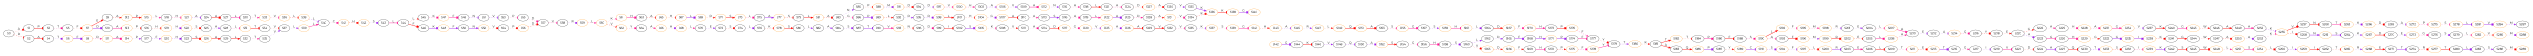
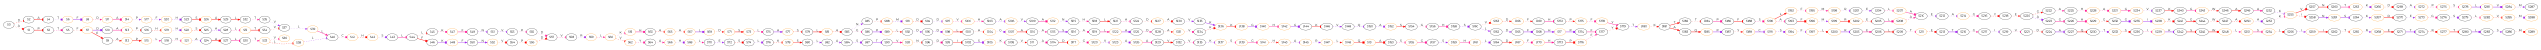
(294, 18) -> (281, 44)
none -> (1273, 27)
(1138, 28) -> (1147, 42)
(146, 39) -> (146, 20)
(1676, 39) -> (1685, 21)
(1933, 49) -> (1942, 32)
(2007, 49) -> (2016, 32)
